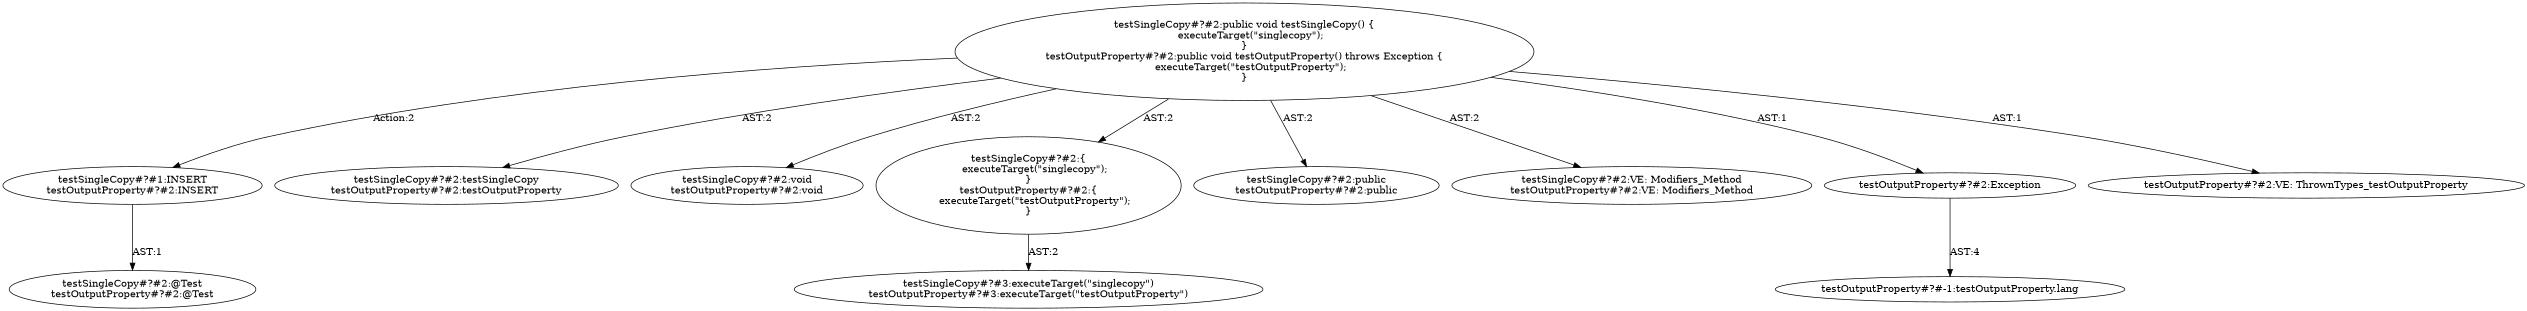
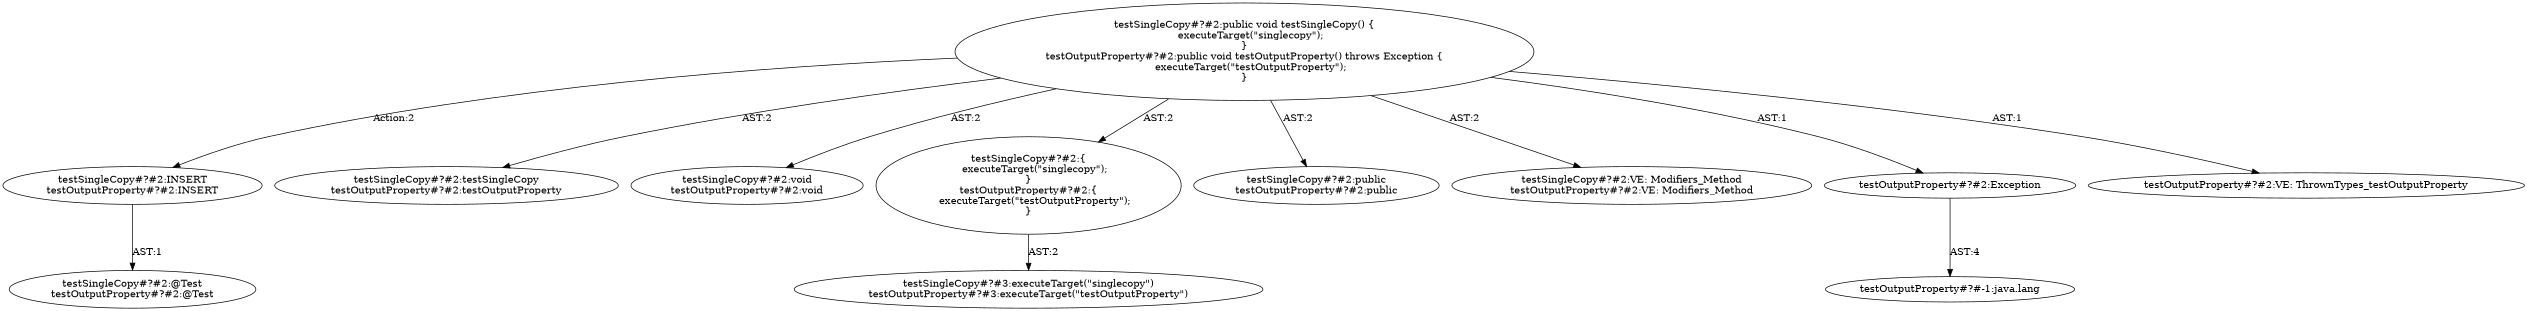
(133, 185) -> (133, 185)
(1950, 289) -> (1950, 289)
